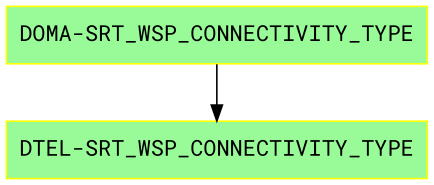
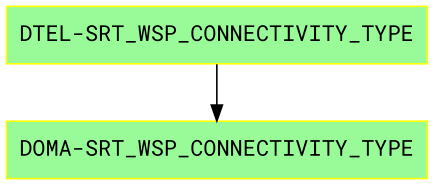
(217, 85) -> (217, 85)
